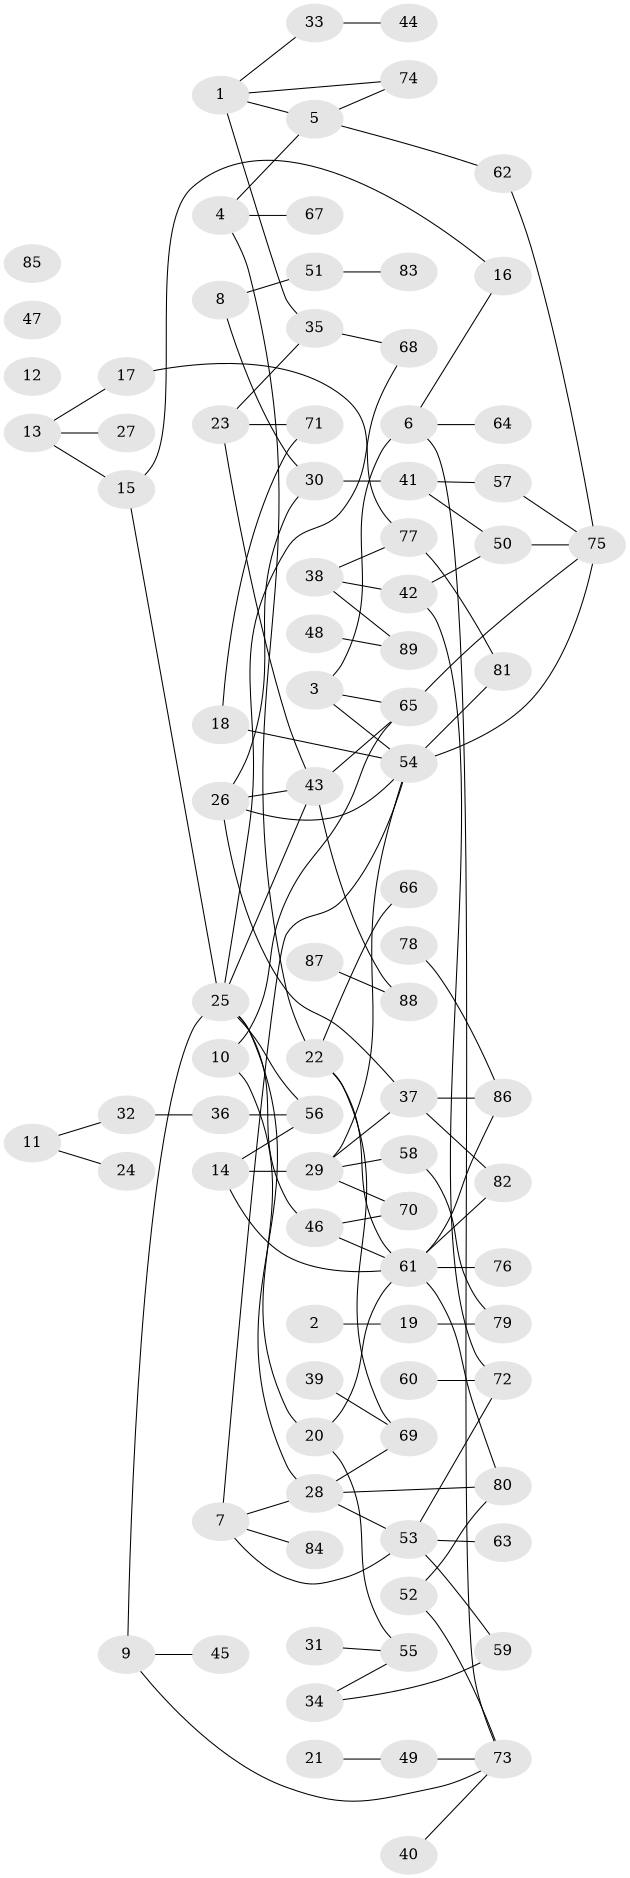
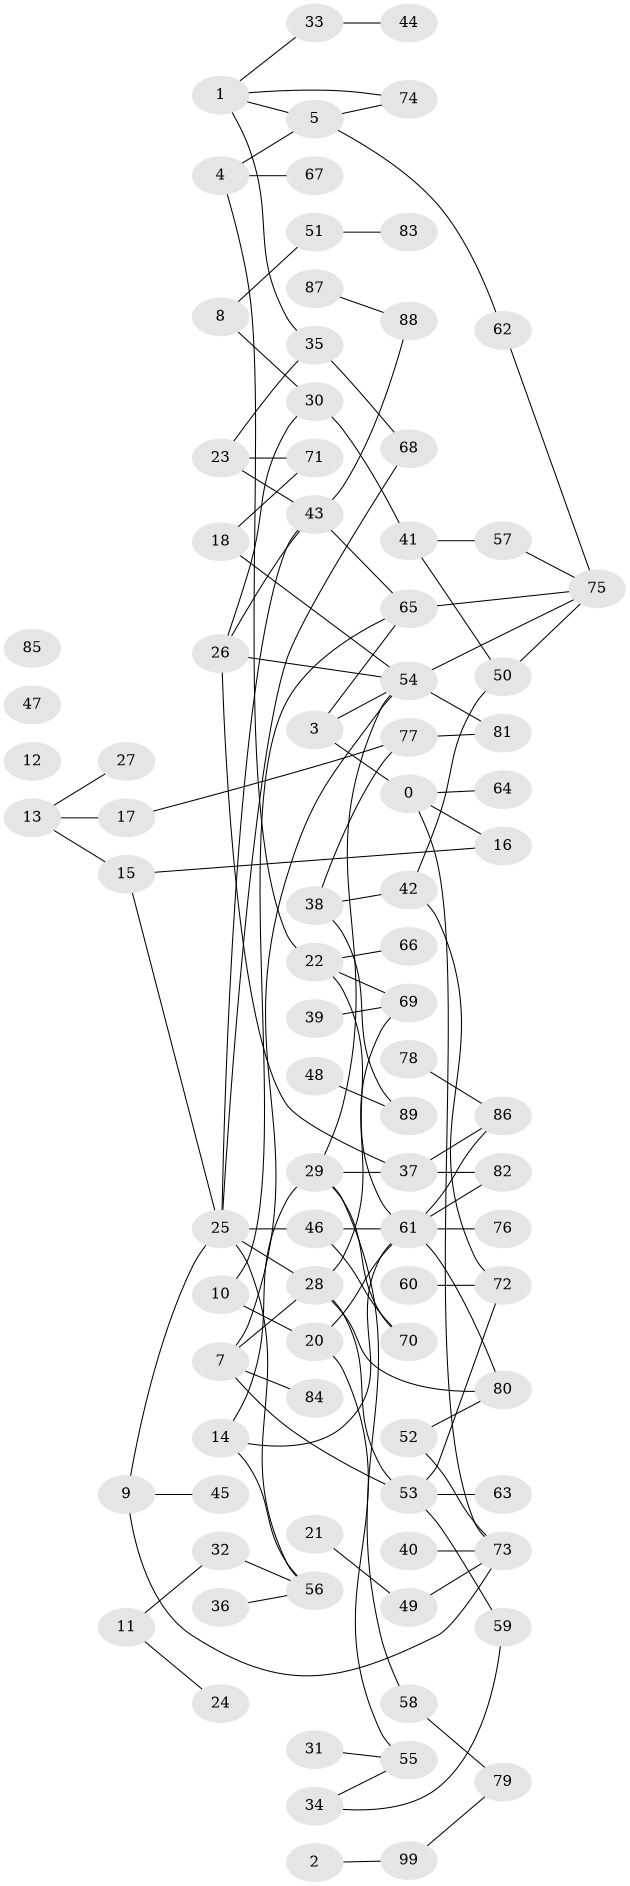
(409, 425) -> (409, 794)
(176, 1115) -> (268, 1571)
(409, 1324) -> (409, 1861)
